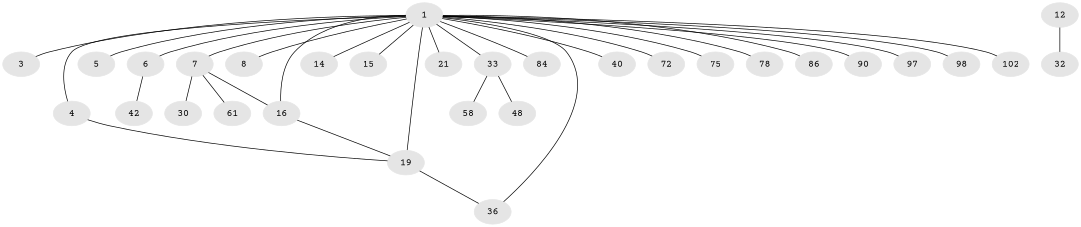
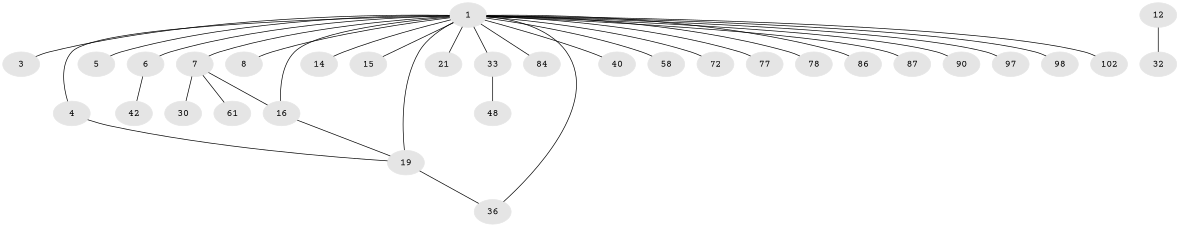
(715, 64) -> (765, 64)
none -> (912, 64)
(480, 89) -> (570, 33)
